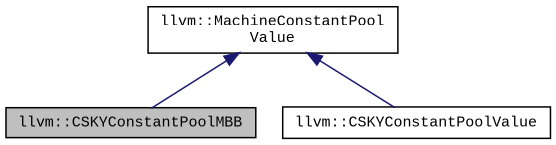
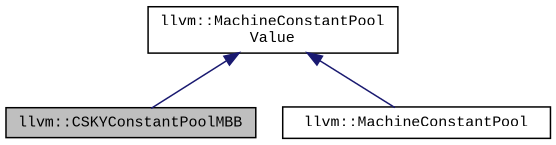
(417, 123) -> (417, 123)
